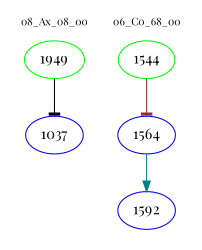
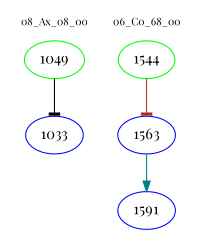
(54, 60) -> (54, 60)
(54, 135) -> (54, 135)
(147, 135) -> (147, 135)
(147, 210) -> (147, 210)
